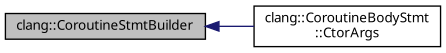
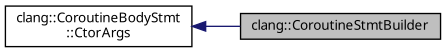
(237, 26) -> (223, 26)
